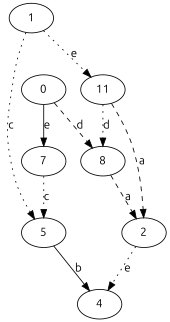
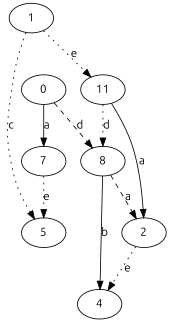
(47, 125) -> (47, 125)
(135, 154) -> (135, 154)
(47, 197) -> (47, 197)
(69, 265) -> (101, 229)
